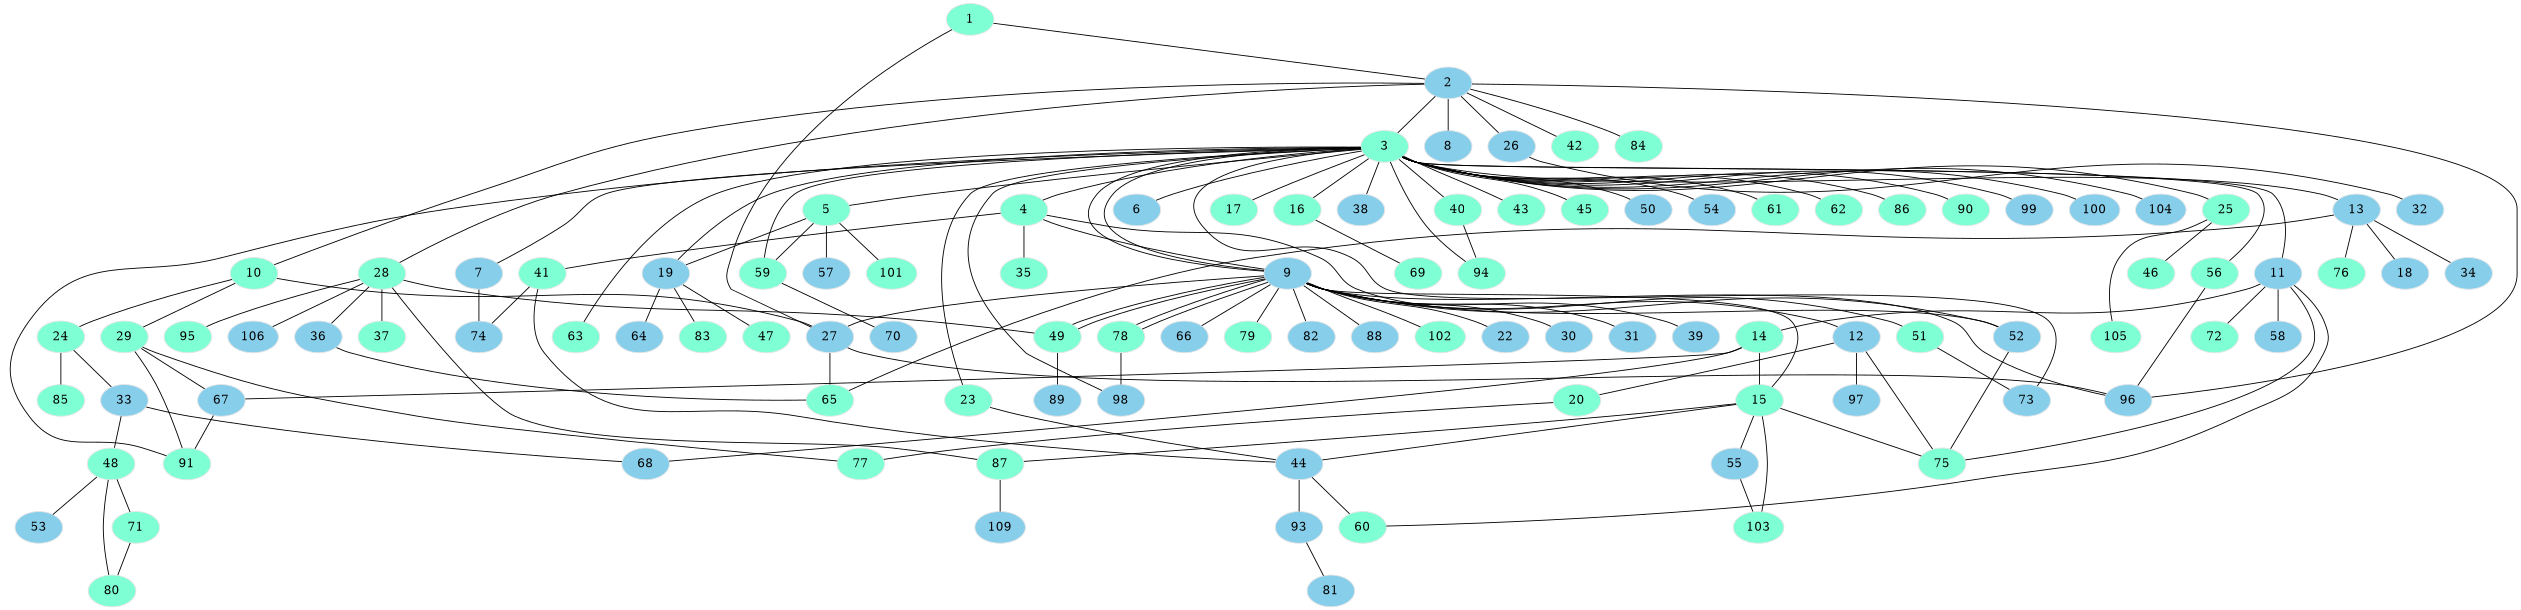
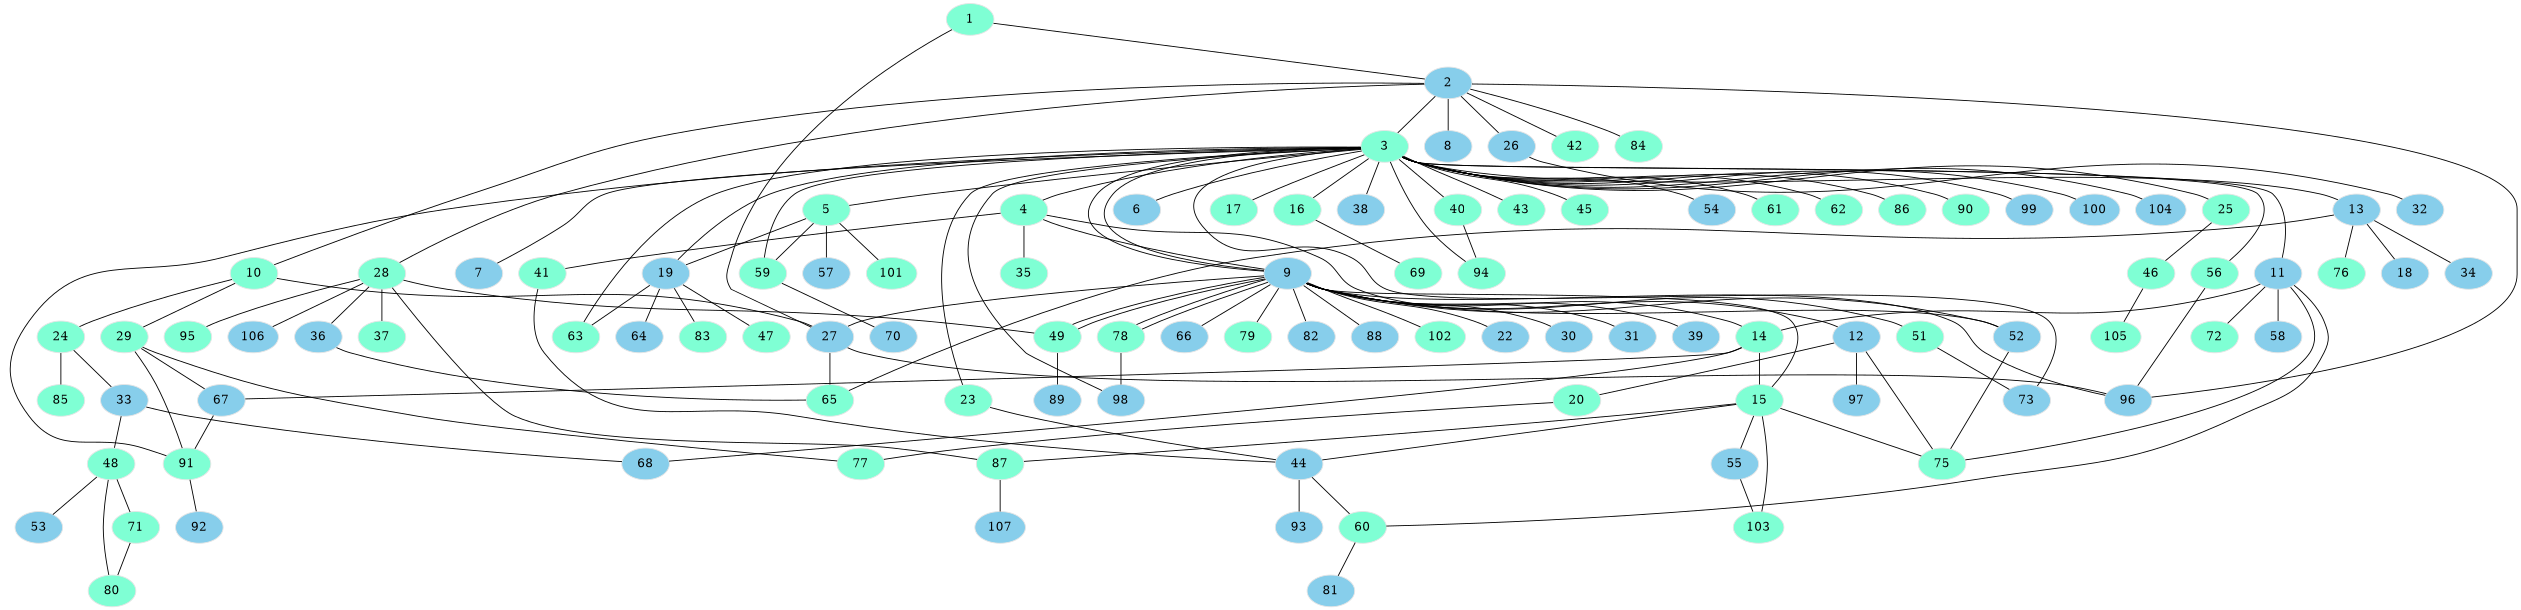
(1648, 210) -> none
(2130, 246) -> (2134, 304)
none -> (627, 301)
none -> (1524, 304)
(479, 337) -> none
none -> (199, 527)
(1000, 527) -> (1000, 527)
(1315, 559) -> (1347, 559)
